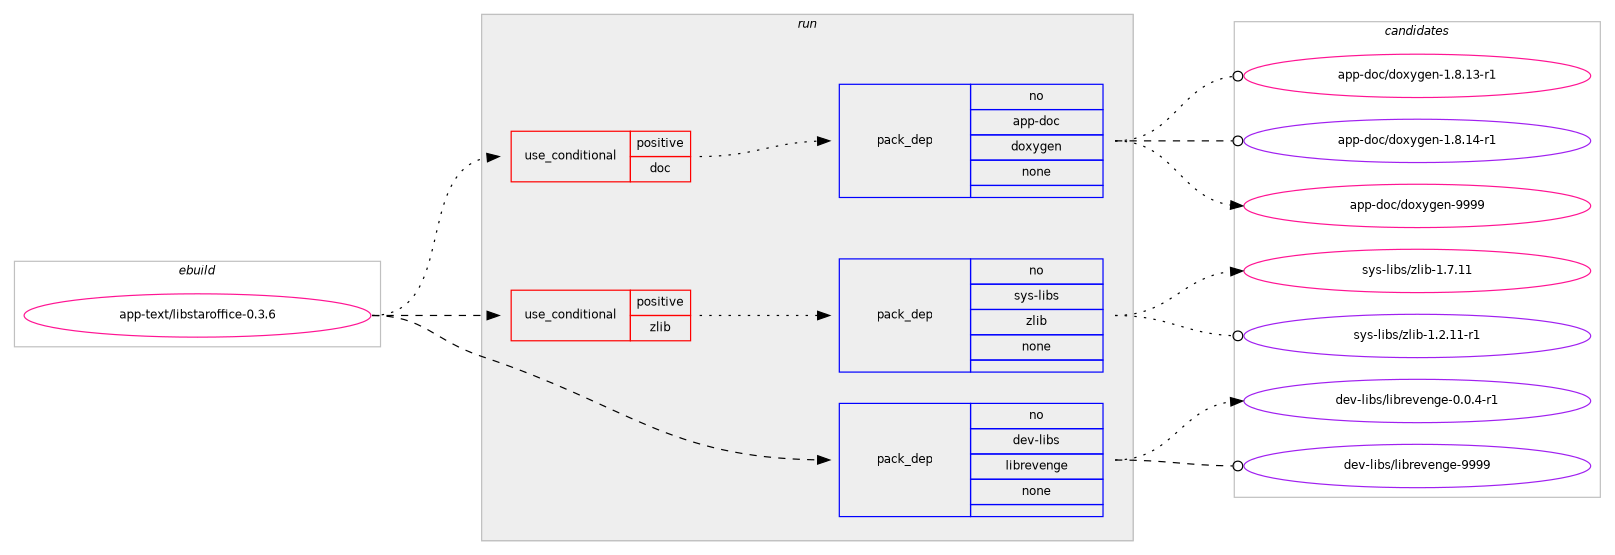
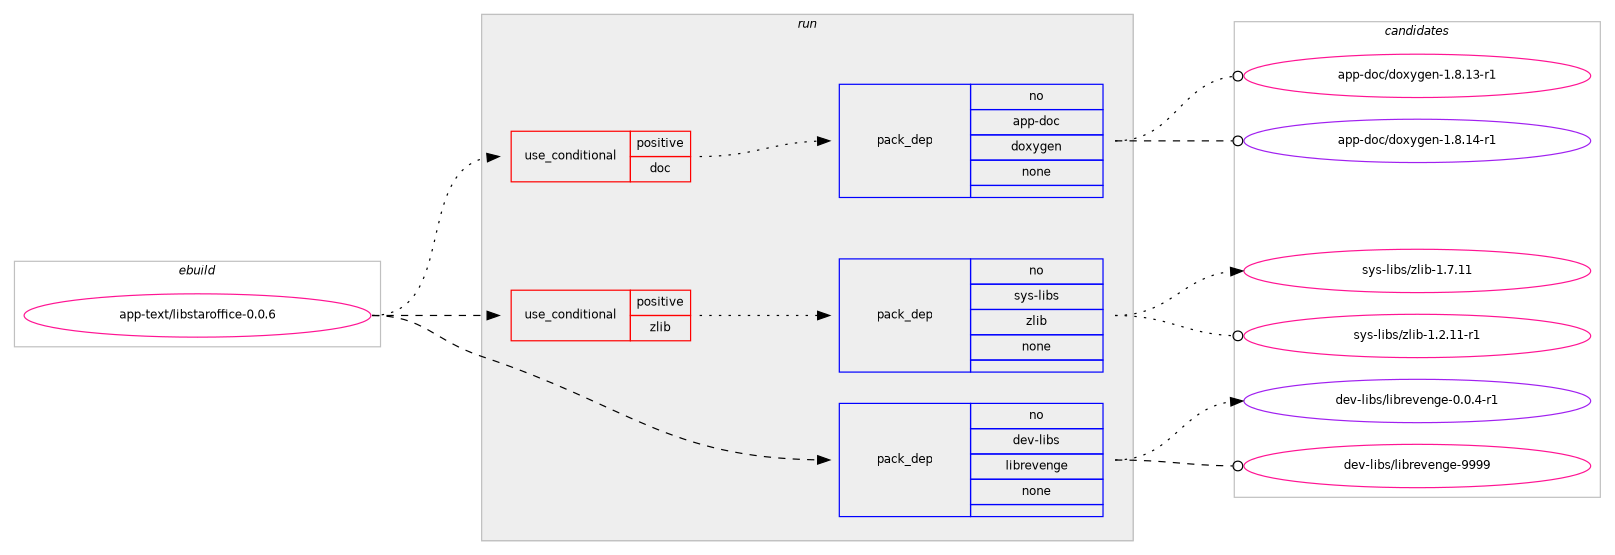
(1417, 206) -> none
(197, 315) -> (197, 315)
(1417, 336) -> (1417, 336)
(1417, 466) -> (1417, 466)
